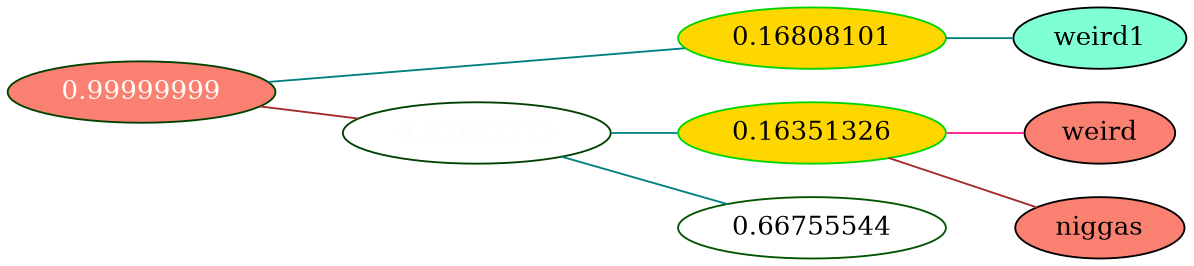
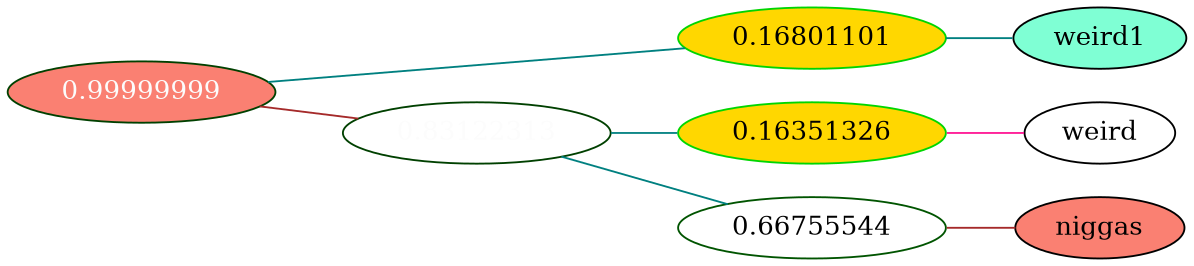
(812, 38) -> (812, 38)
(1100, 133) -> (1100, 133)
(963, 183) -> (981, 228)
